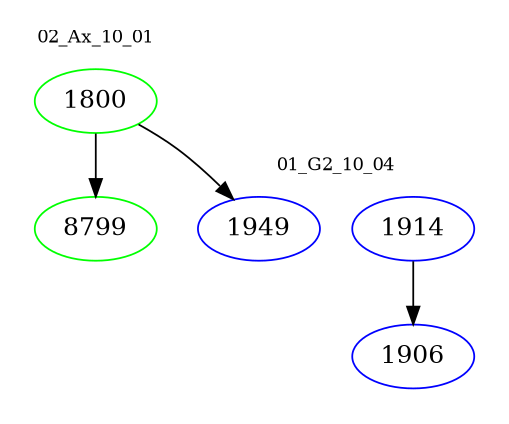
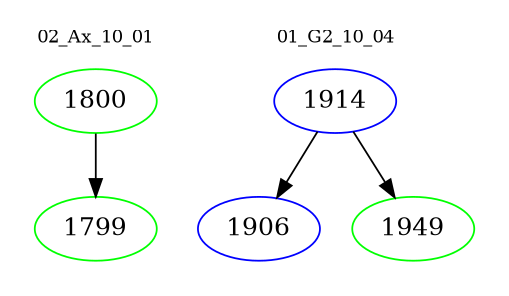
(195, 164) -> (369, 157)
(96, 229) -> (96, 229)
(259, 229) -> (413, 229)
